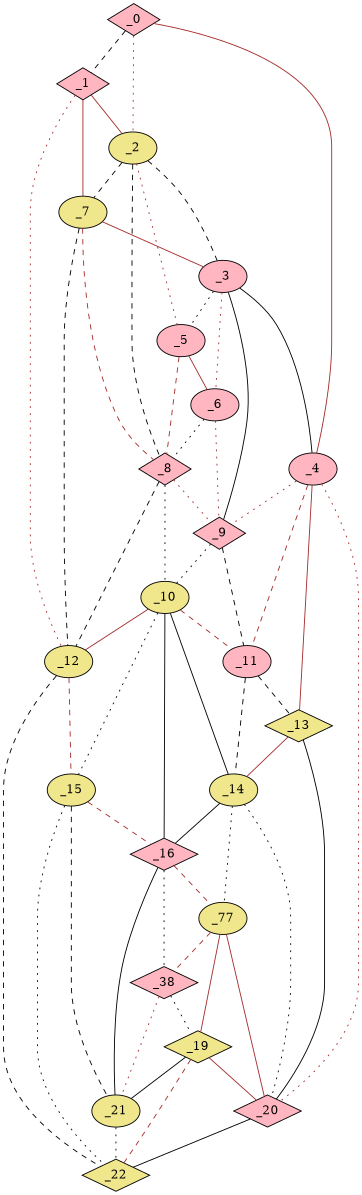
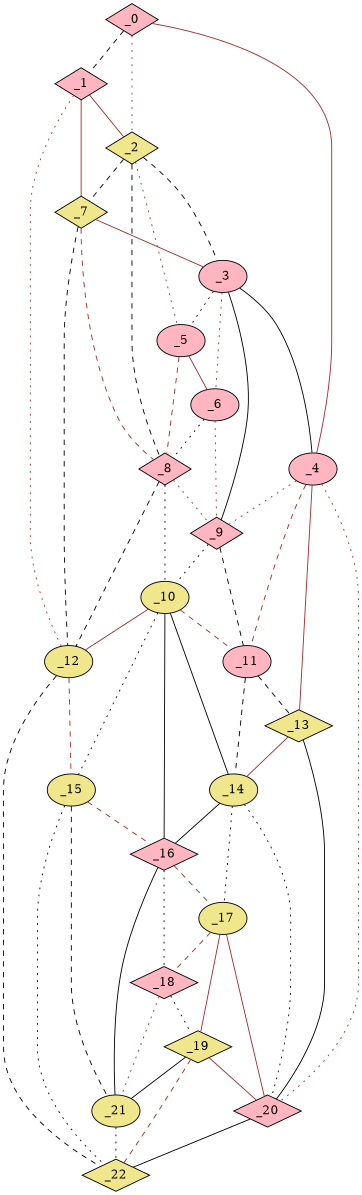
(133, 148) -> (132, 148)
(83, 212) -> (81, 212)
(223, 918) -> (223, 918)
(164, 983) -> (164, 983)
